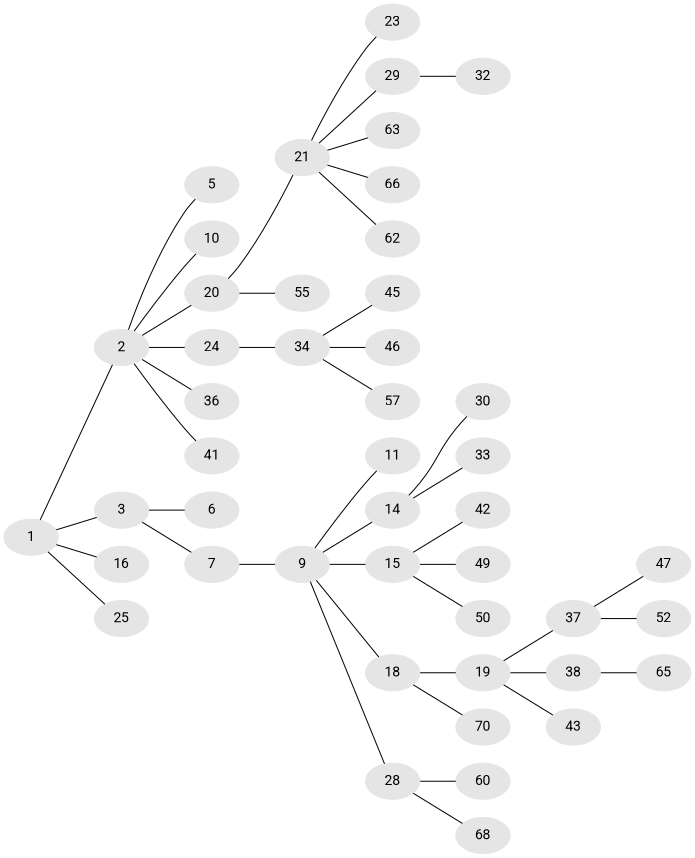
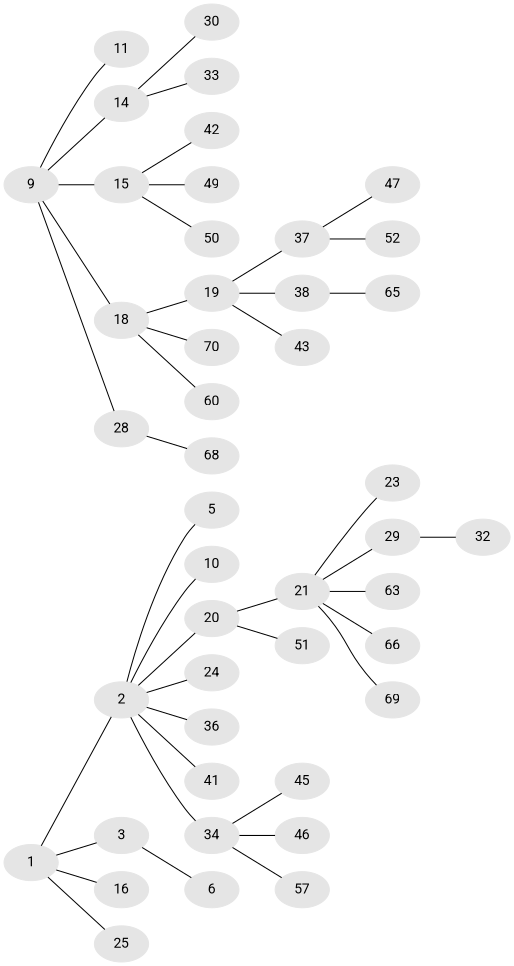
(393, 239) -> (393, 700)
(302, 293) -> (302, 646)
(257, 347) -> (160, 771)
(212, 564) -> none
(438, 781) -> (167, 361)
